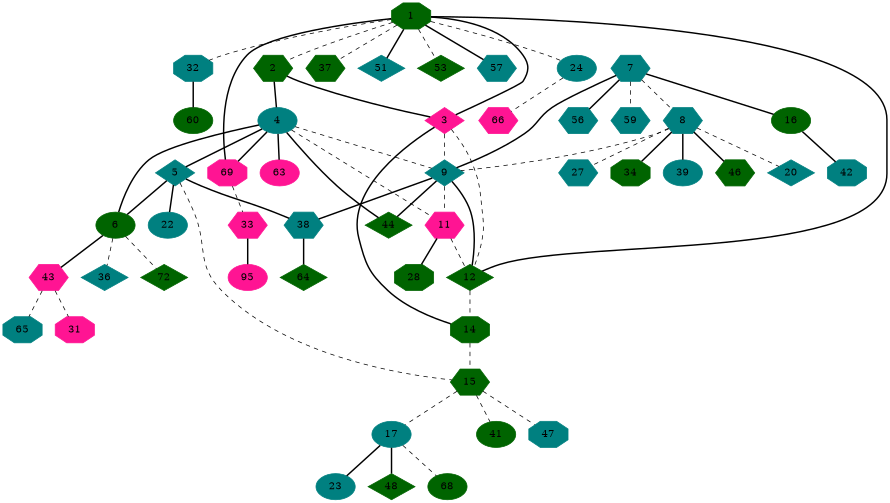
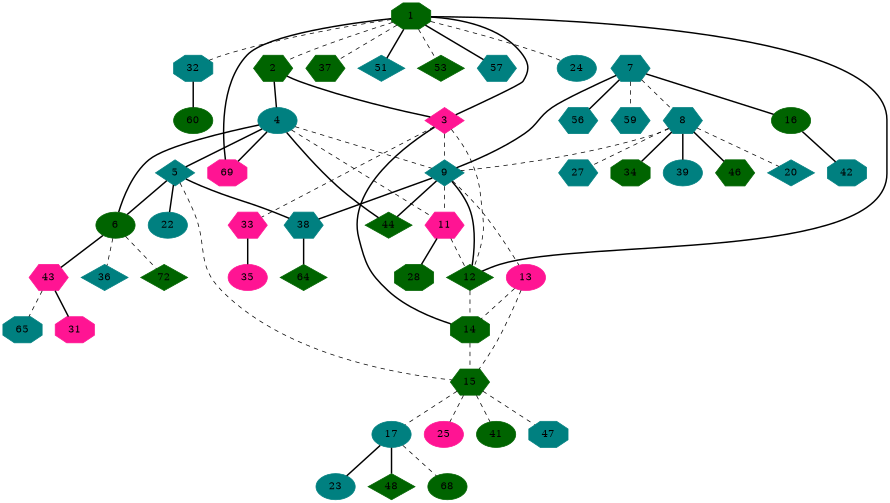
(498, 121) -> none
(280, 173) -> none
(235, 194) -> (348, 172)
(248, 277) -> (248, 277)
none -> (526, 277)
(62, 304) -> (62, 304)
none -> (444, 434)
